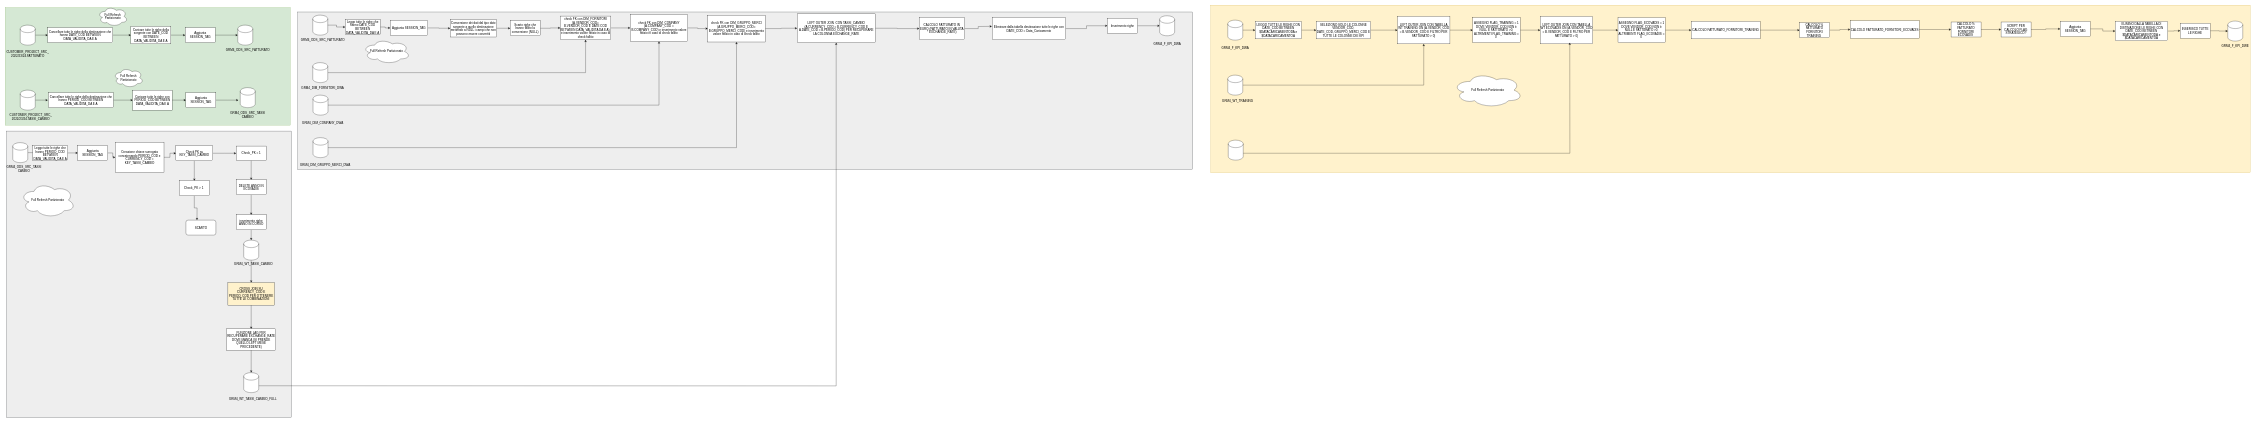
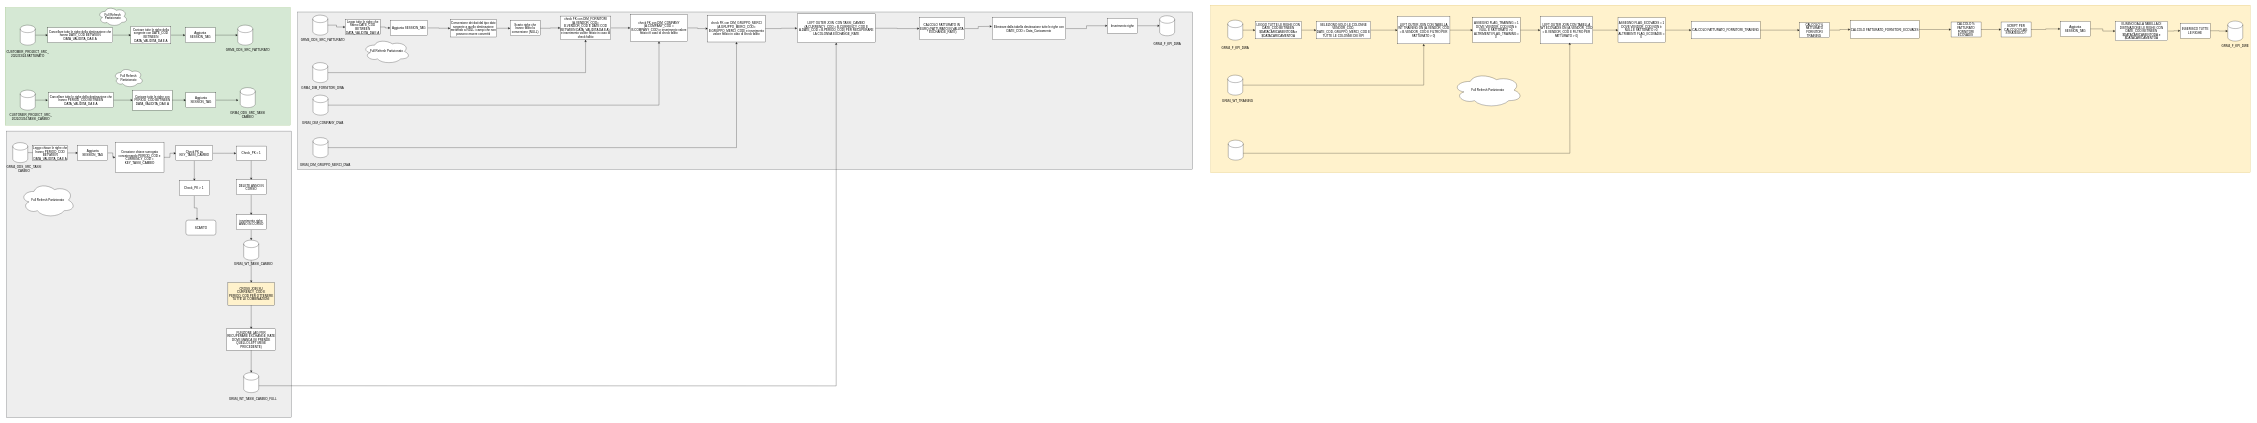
(50, 153) -> (50, 153)
(251, 187) -> (251, 187)
